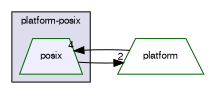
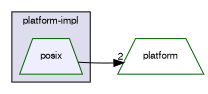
(51, 21) -> (51, 21)
(107, 50) -> none
